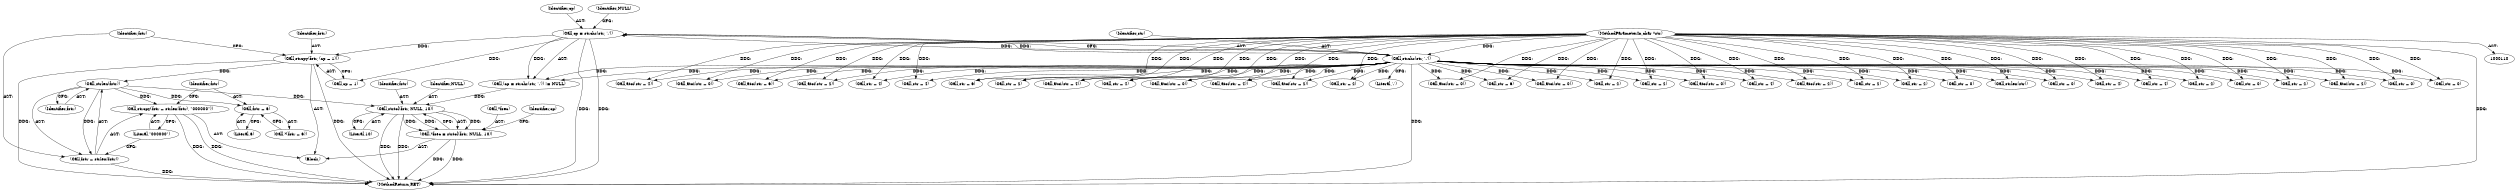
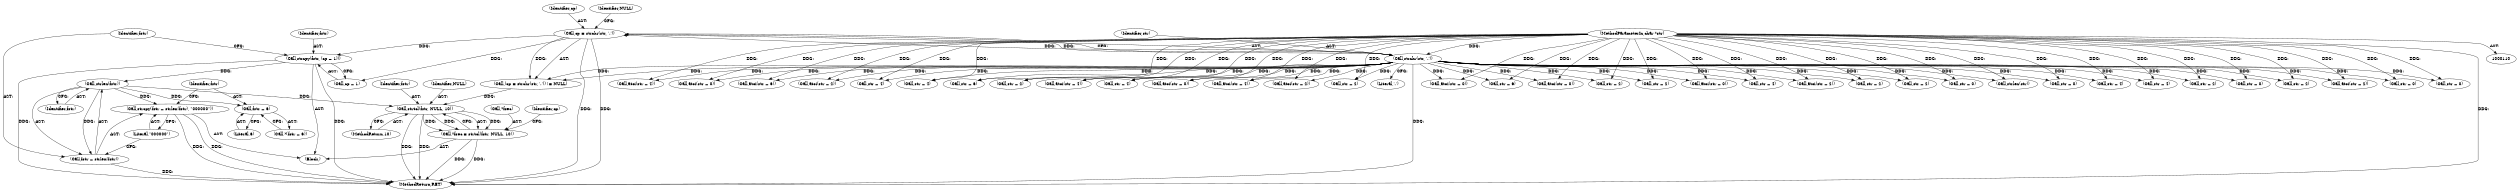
(361, 134) -> (371, 134)
